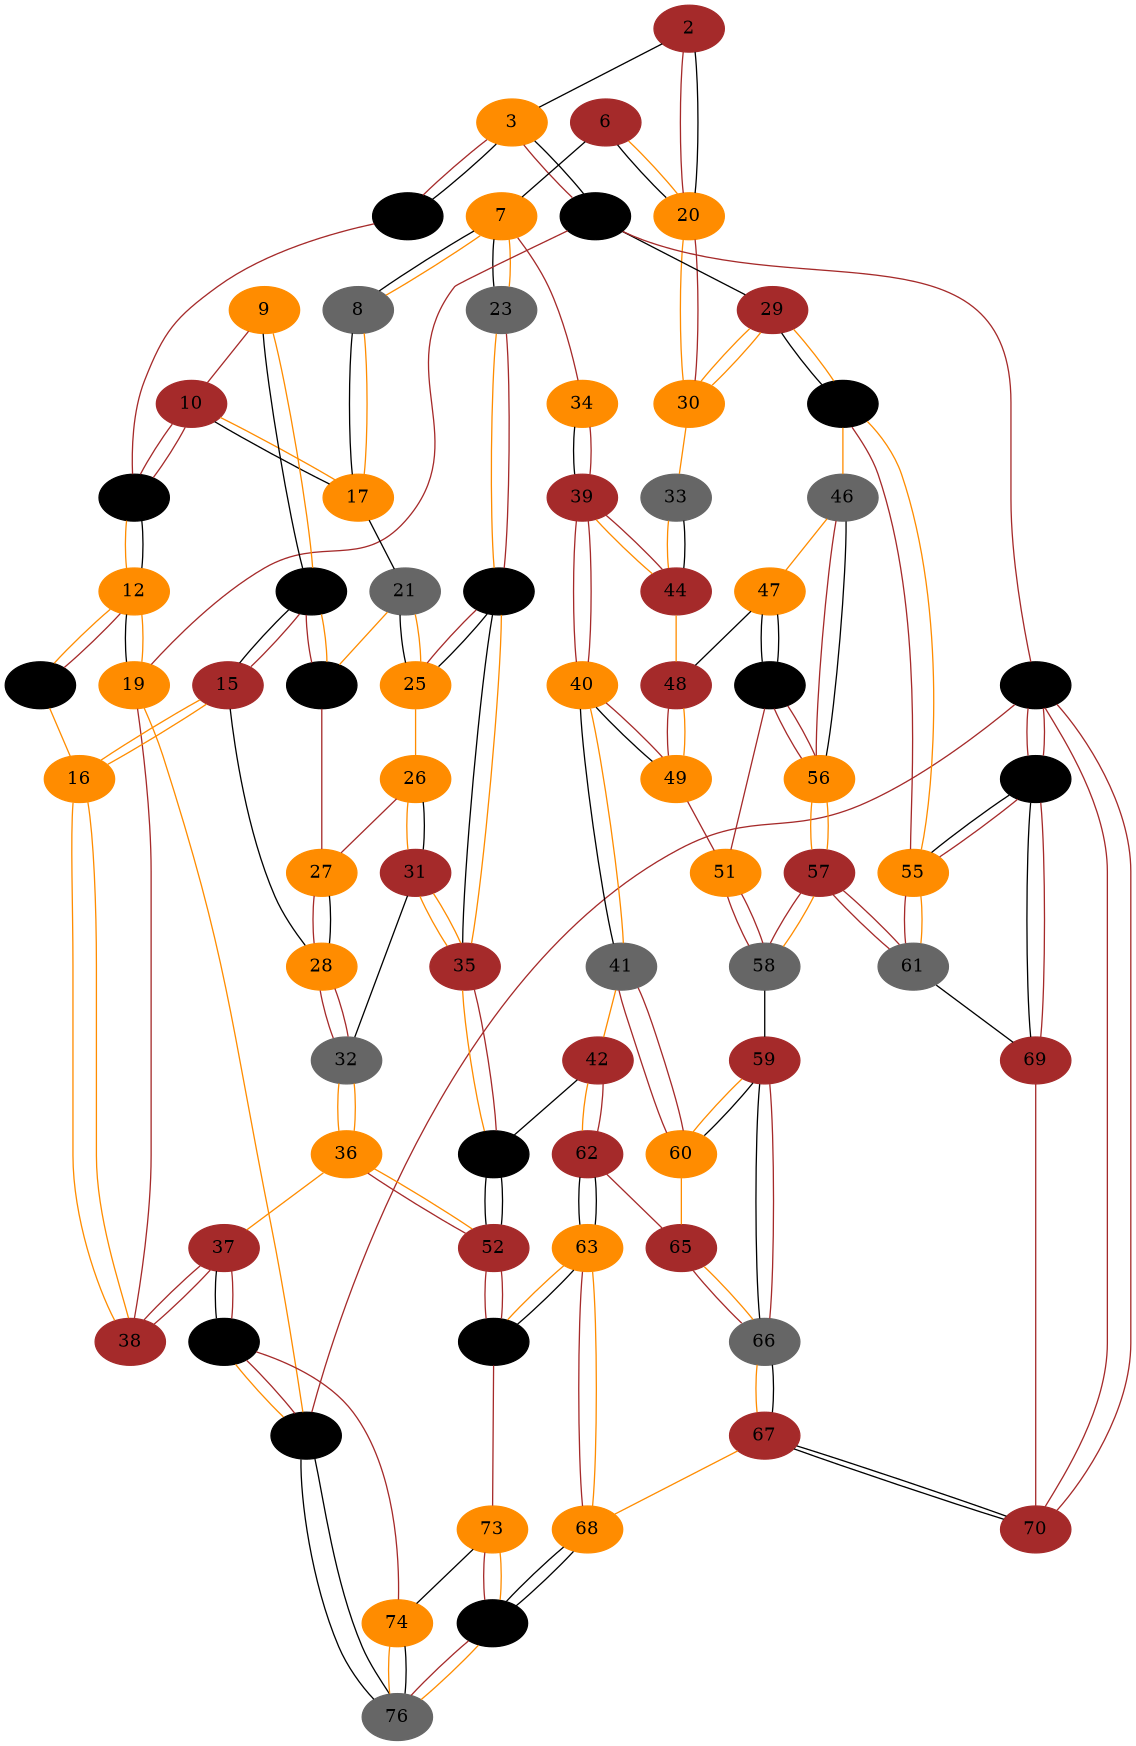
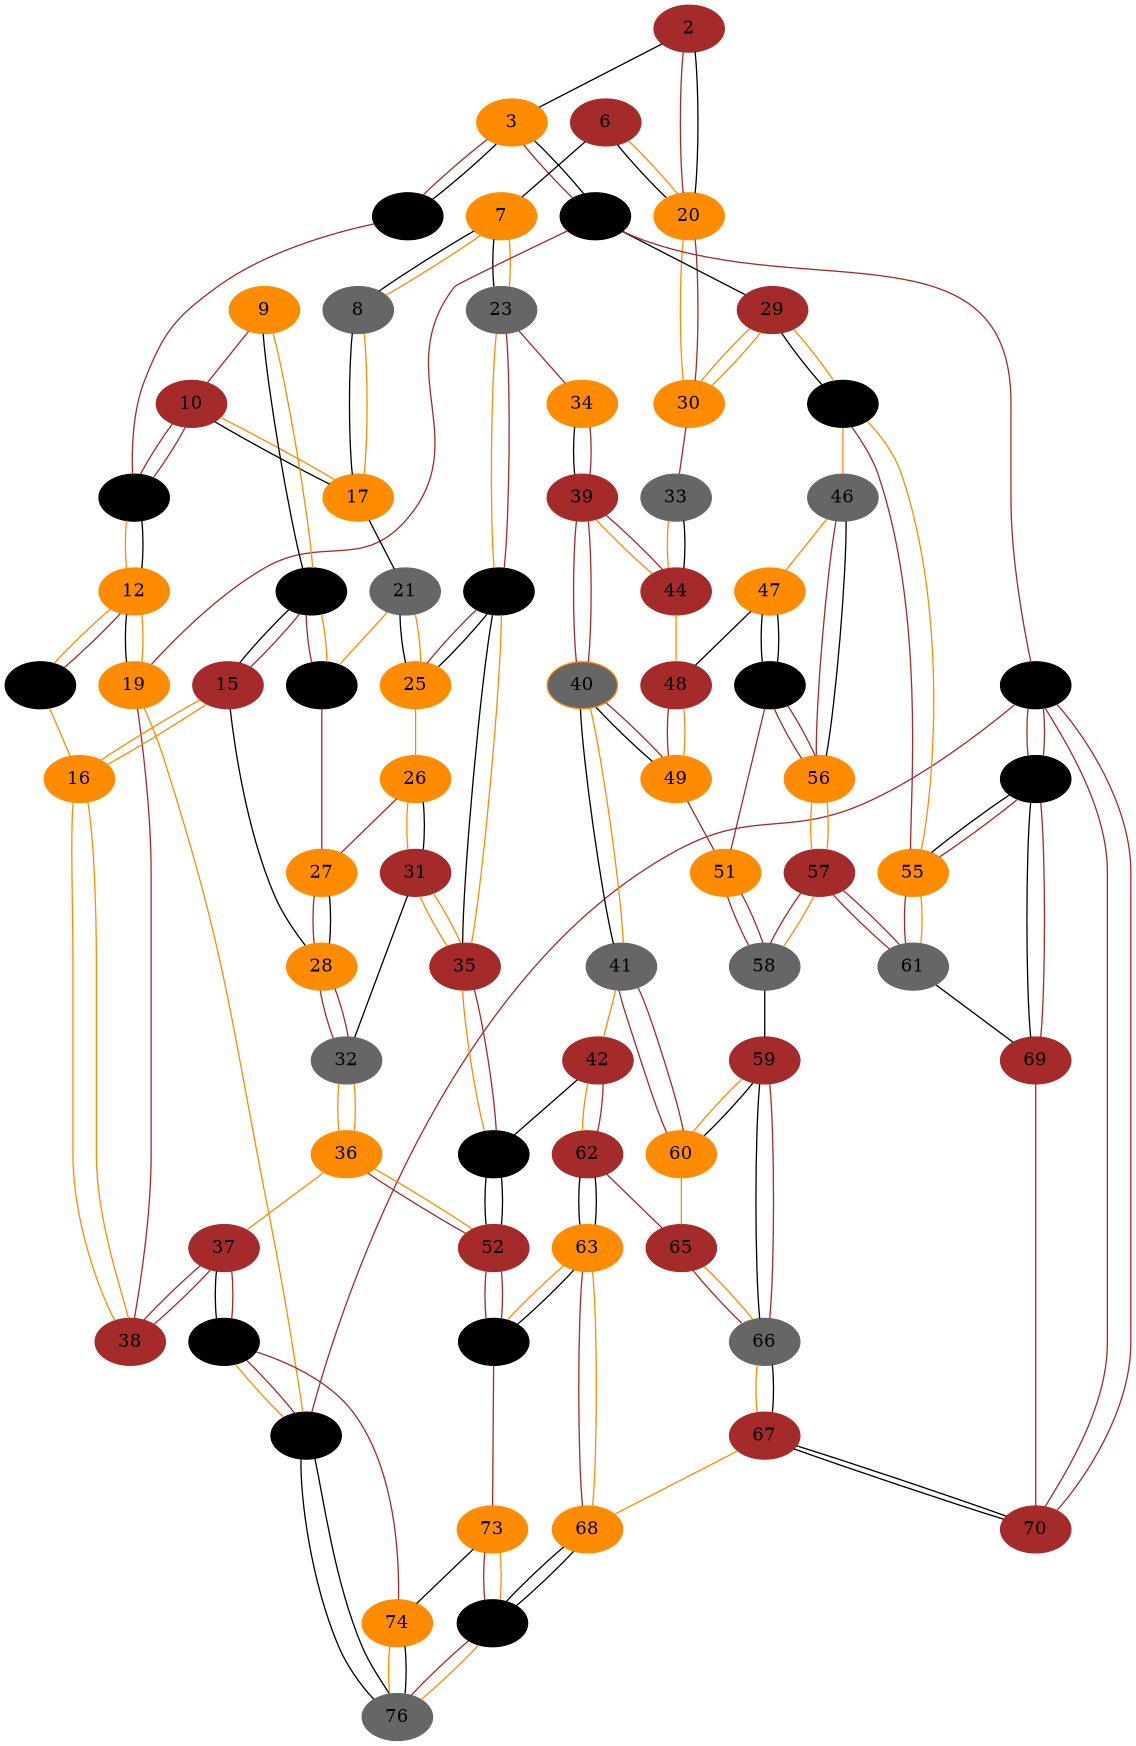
(556, 305) -> (542, 357)
(683, 451) -> (683, 451)
(582, 685) -> (582, 685)
